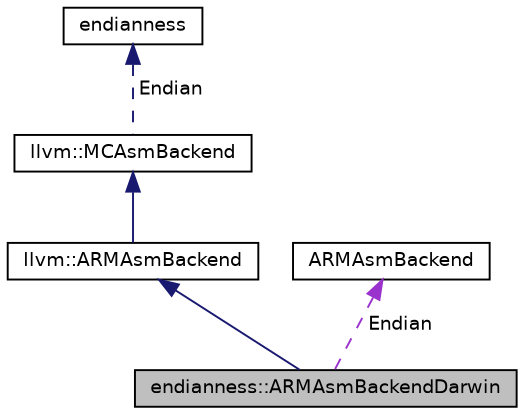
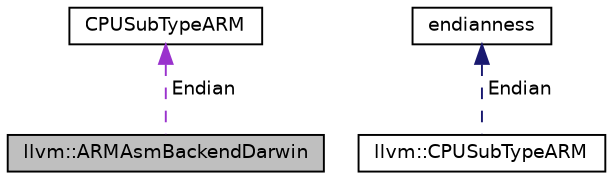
(133, 153) -> (482, 153)
(133, 261) -> none
(391, 261) -> (166, 26)
(326, 388) -> (166, 153)
